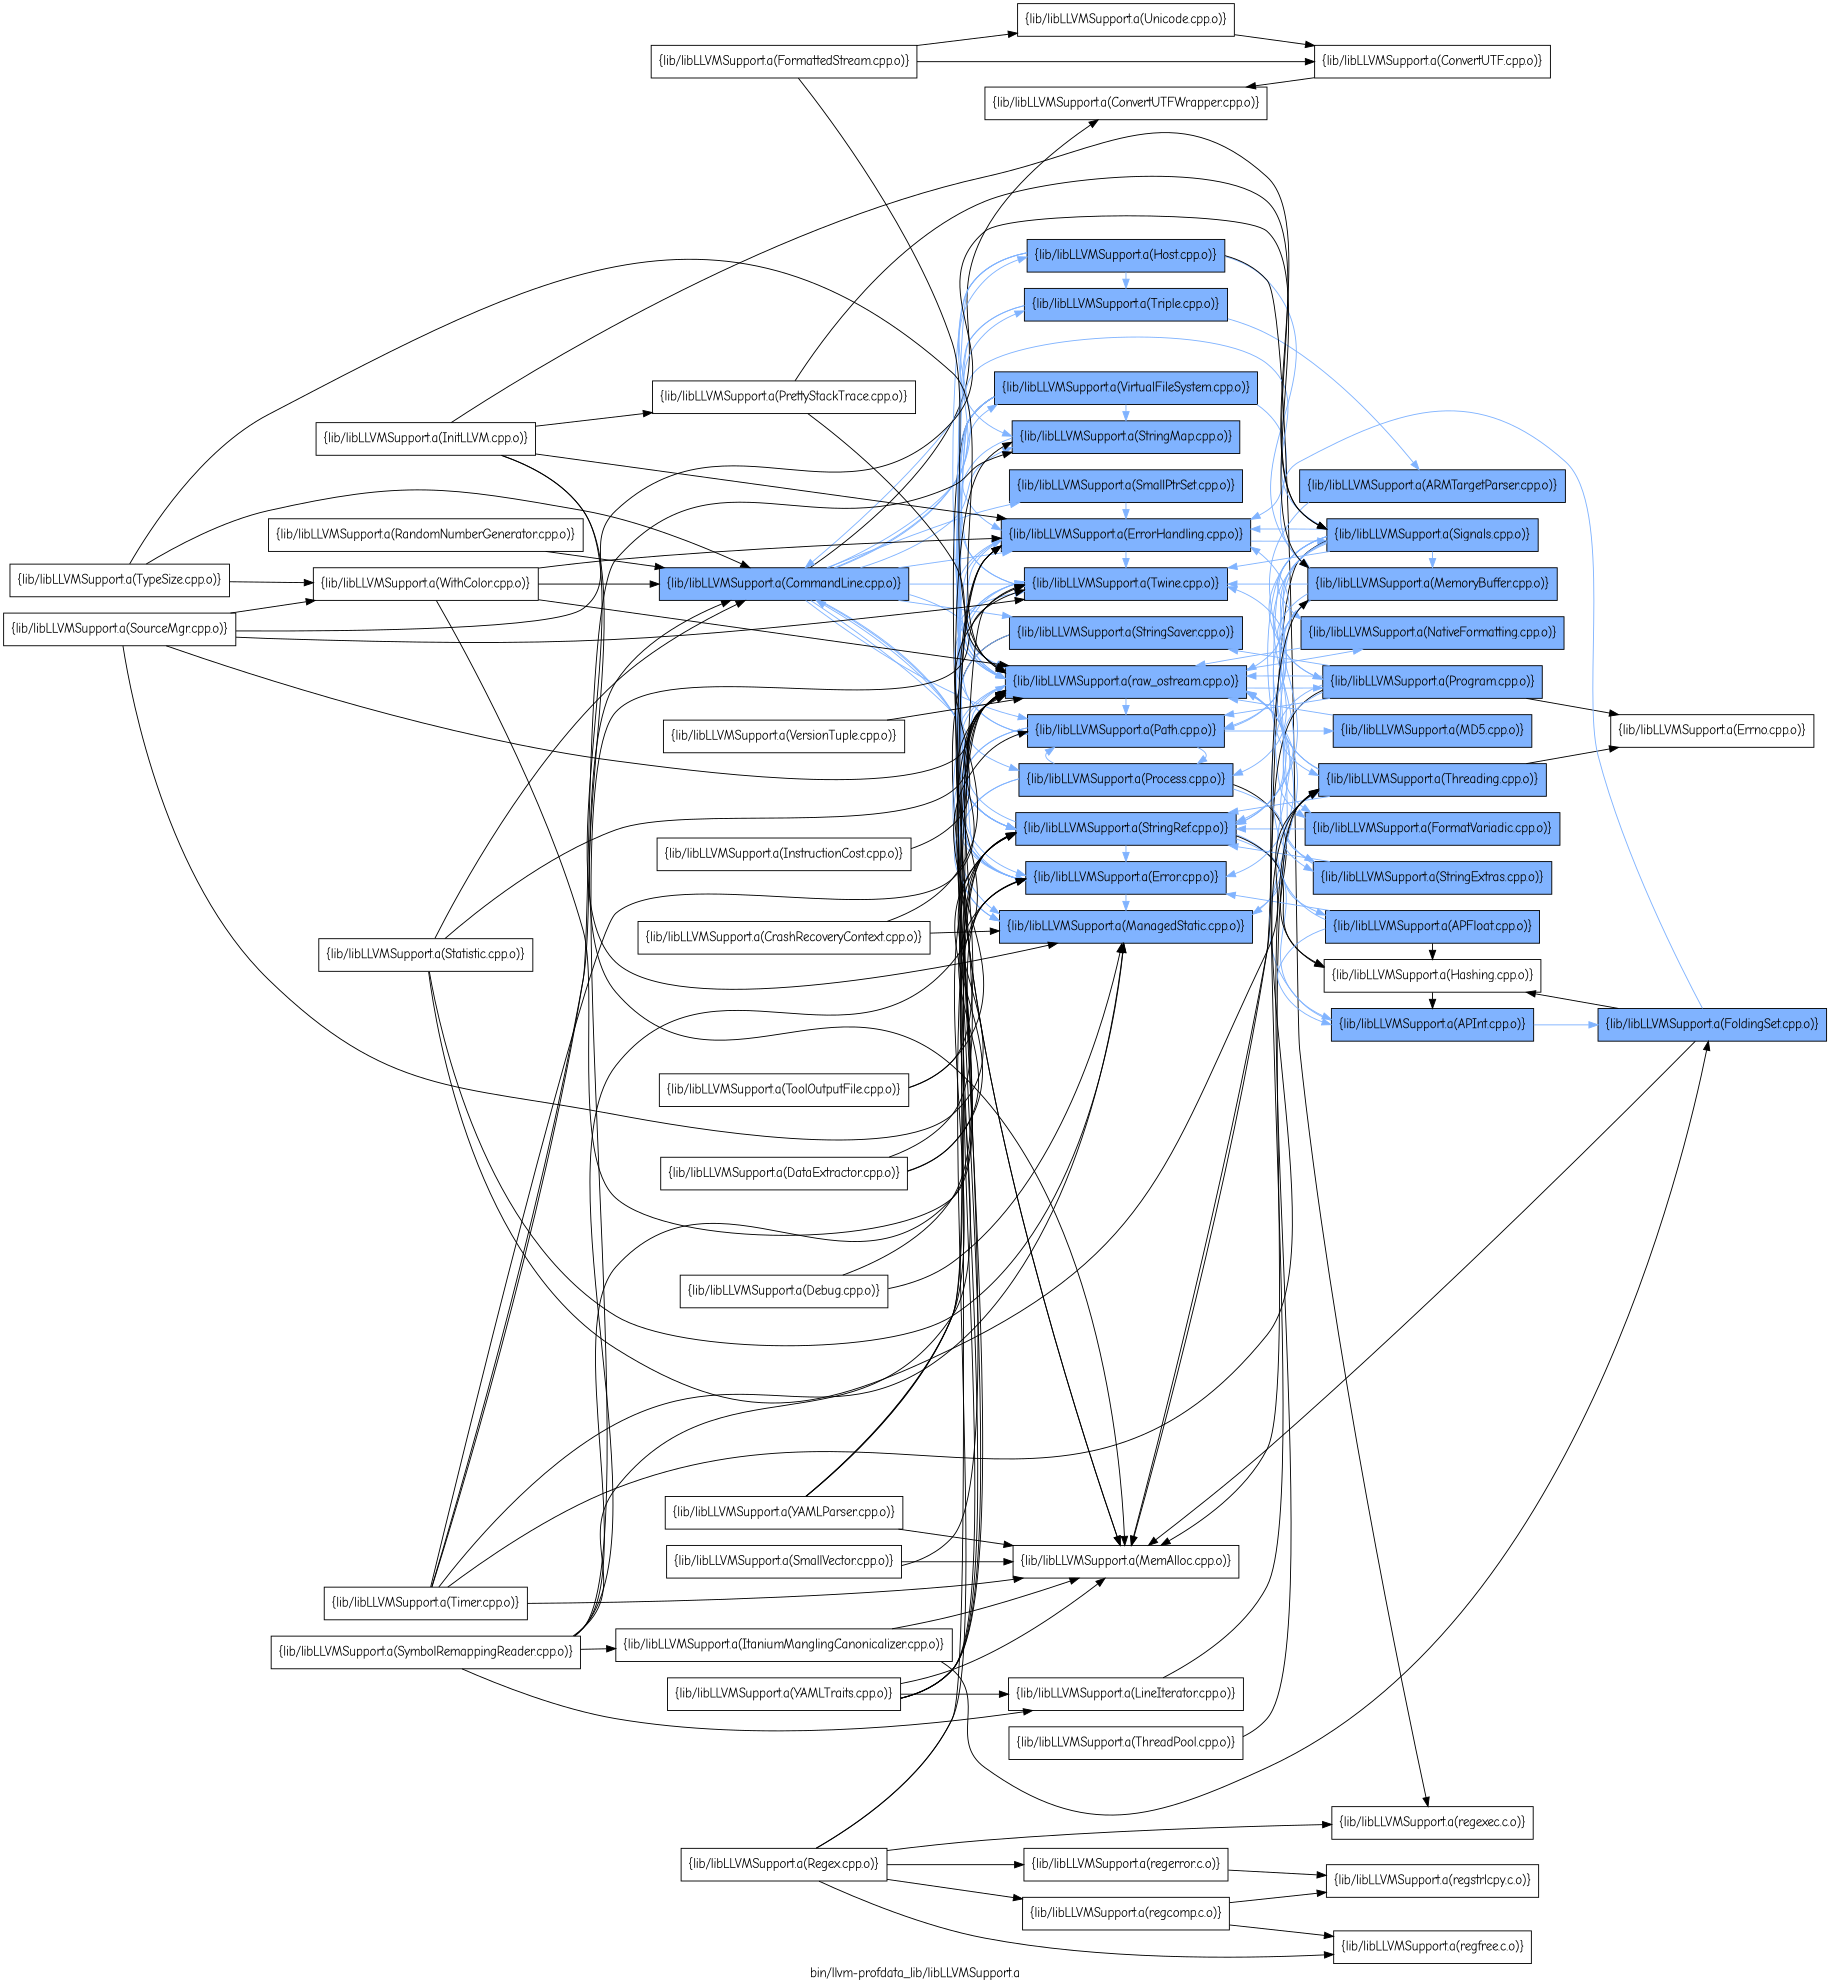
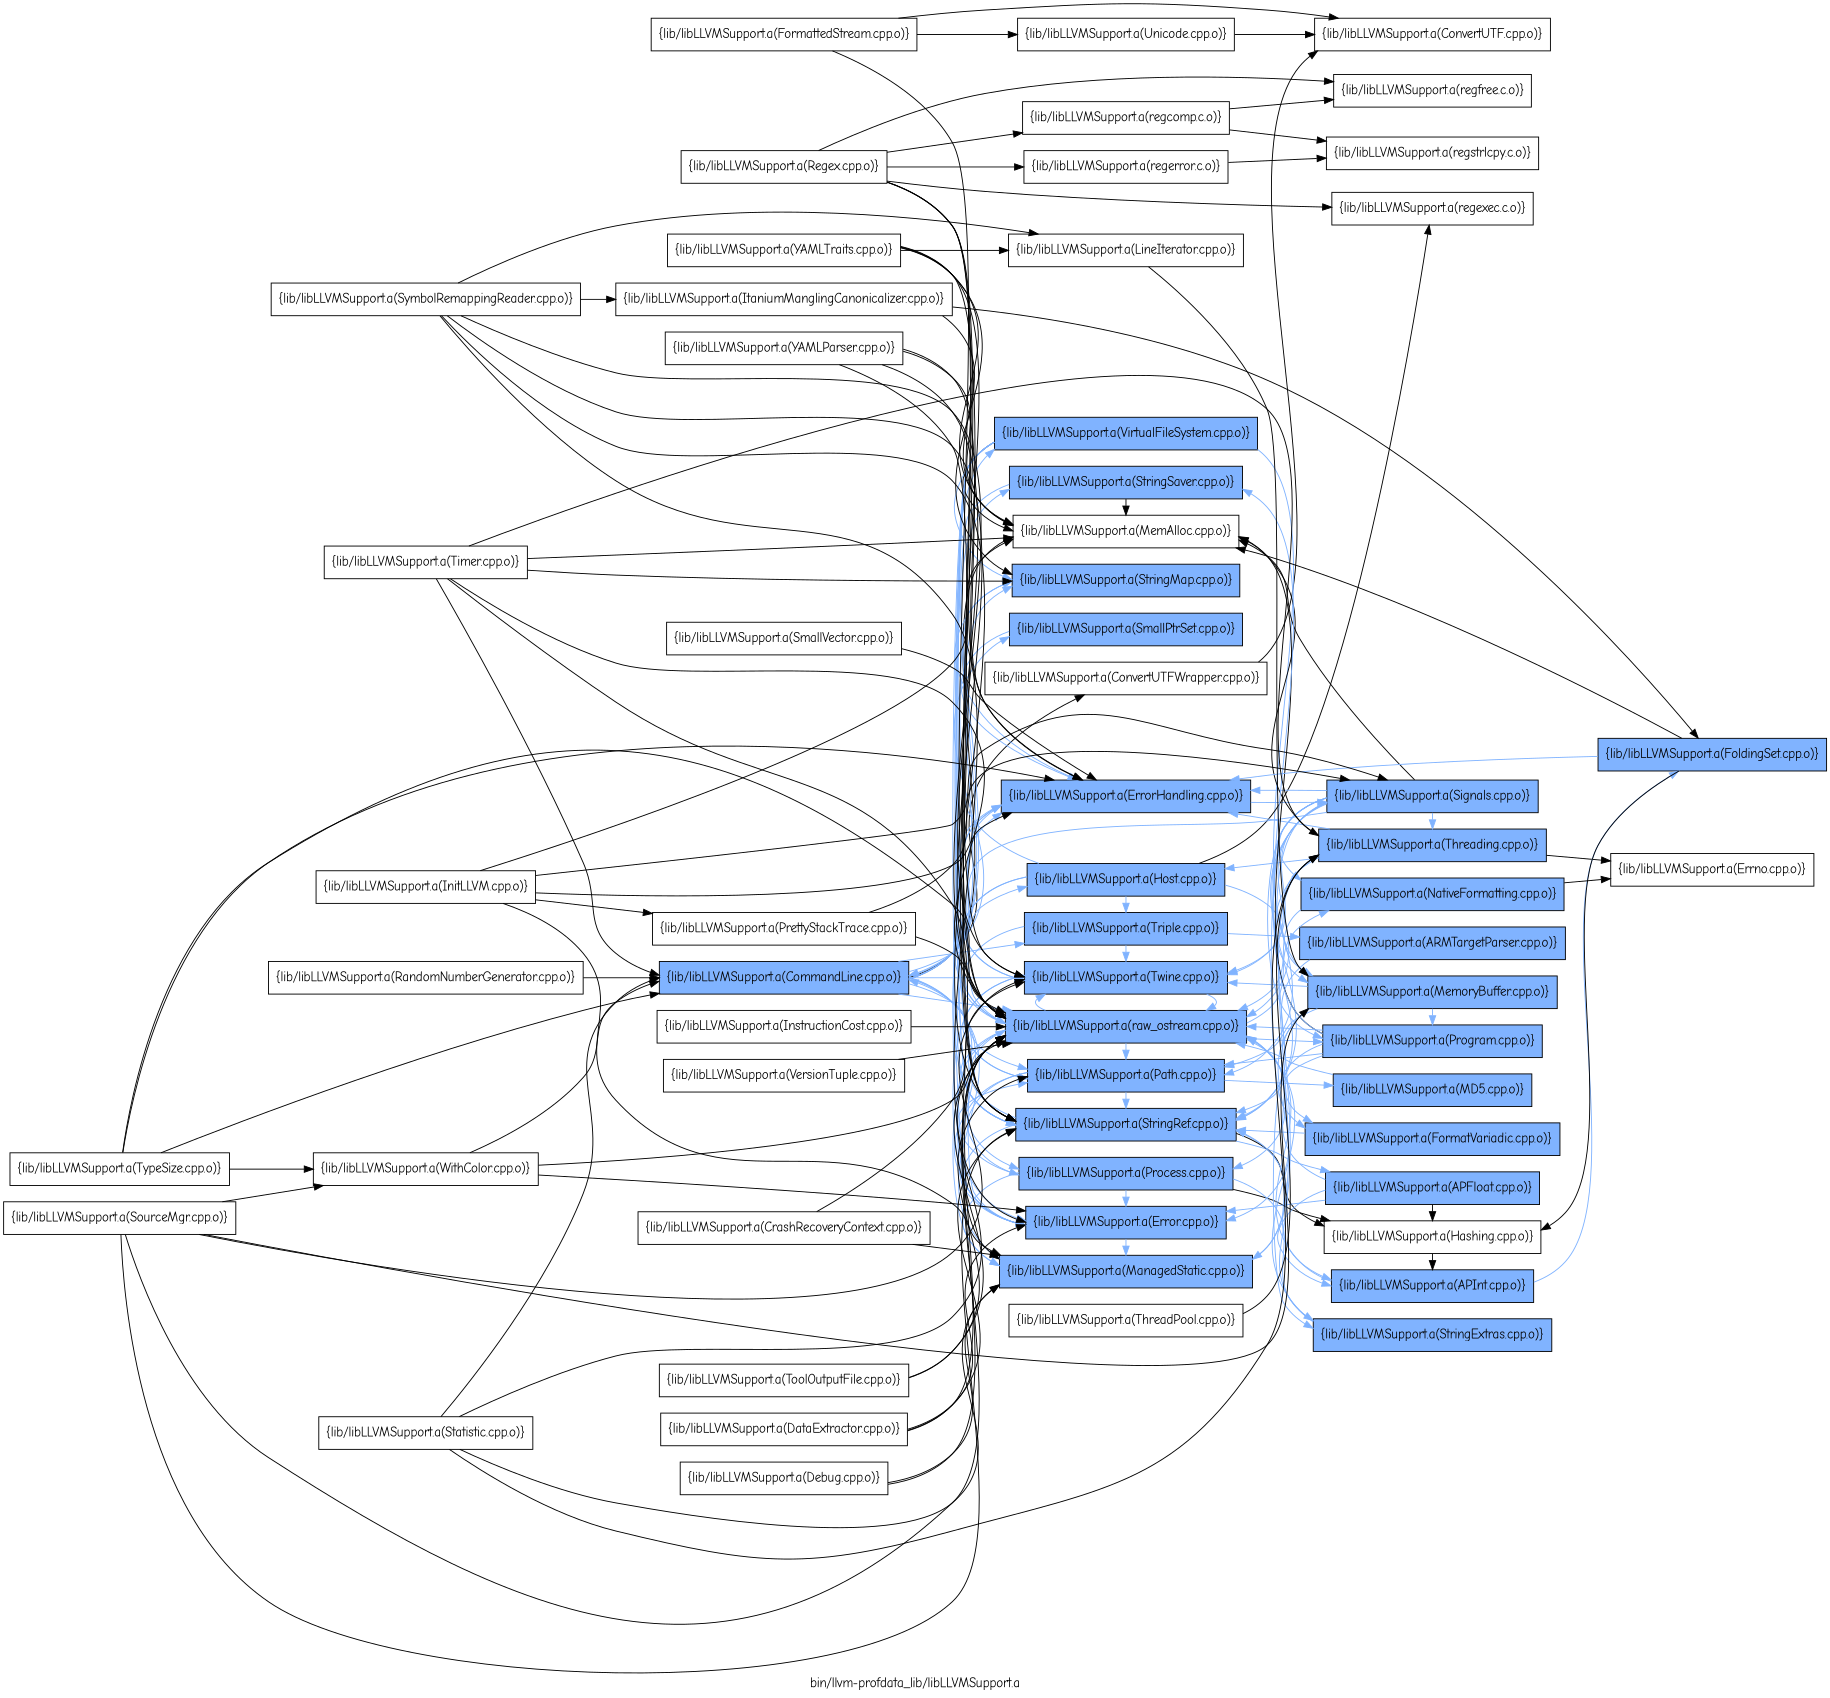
(1285, 82) -> (1284, 359)
(765, 549) -> (483, 773)
(1568, 706) -> (1581, 881)
none -> (1266, 864)
(970, 1210) -> (967, 583)
(953, 1562) -> (970, 768)
